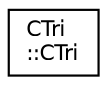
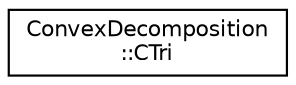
(54, 43) -> (148, 43)
